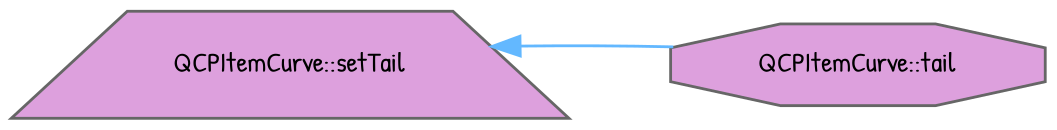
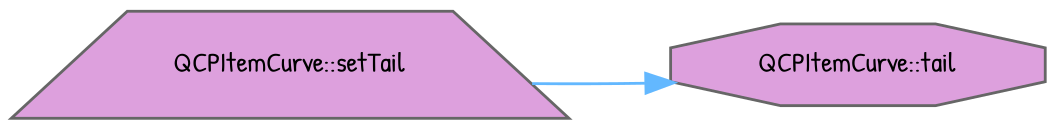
(597, 46) -> (589, 84)
